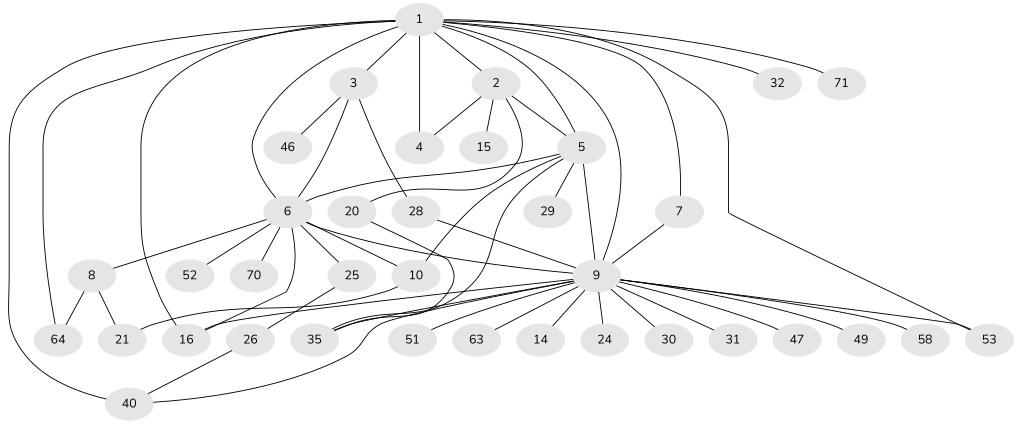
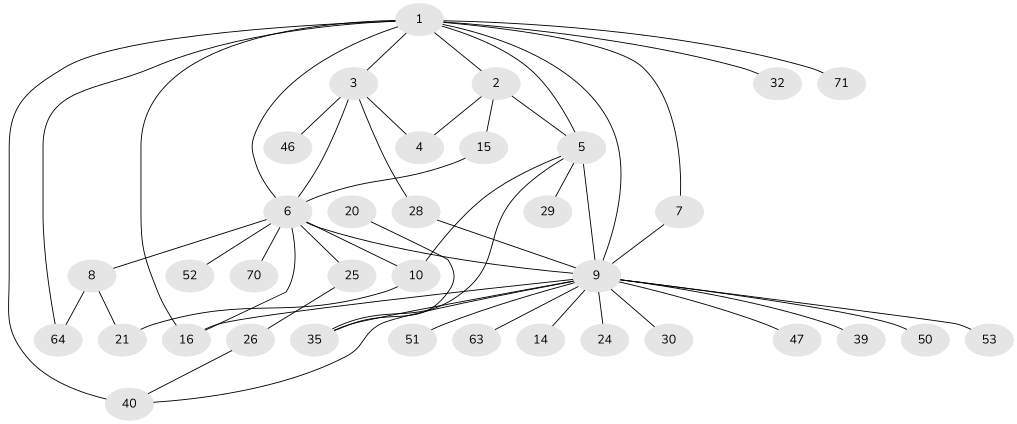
(420, 84) -> (387, 116)
(728, 146) -> none
(432, 175) -> (386, 180)
(481, 187) -> none
(733, 340) -> none
(861, 340) -> (861, 340)
(925, 340) -> (925, 340)
